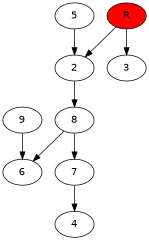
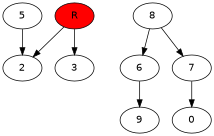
(75, 91) -> none
(22, 143) -> (140, 91)
(75, 224) -> (192, 120)
